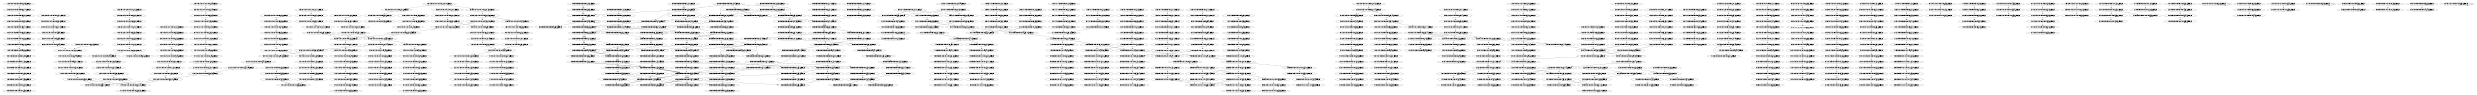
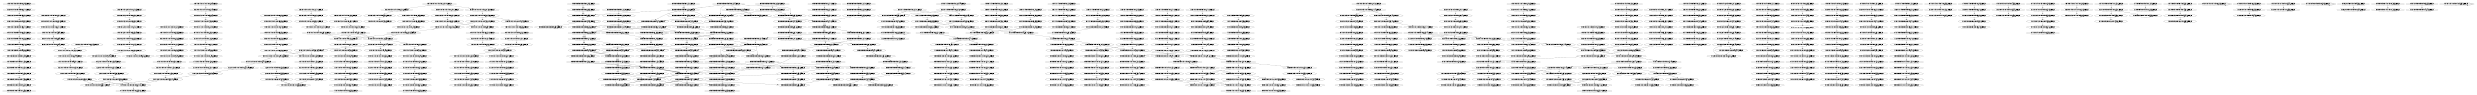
none -> (1695, 4)
none -> (1665, 62)
